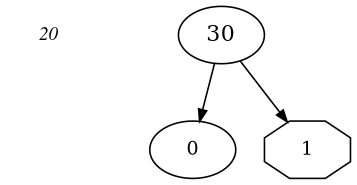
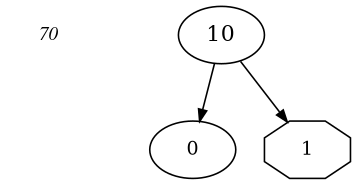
(49, 35) -> (49, 35)
(221, 35) -> (221, 35)
